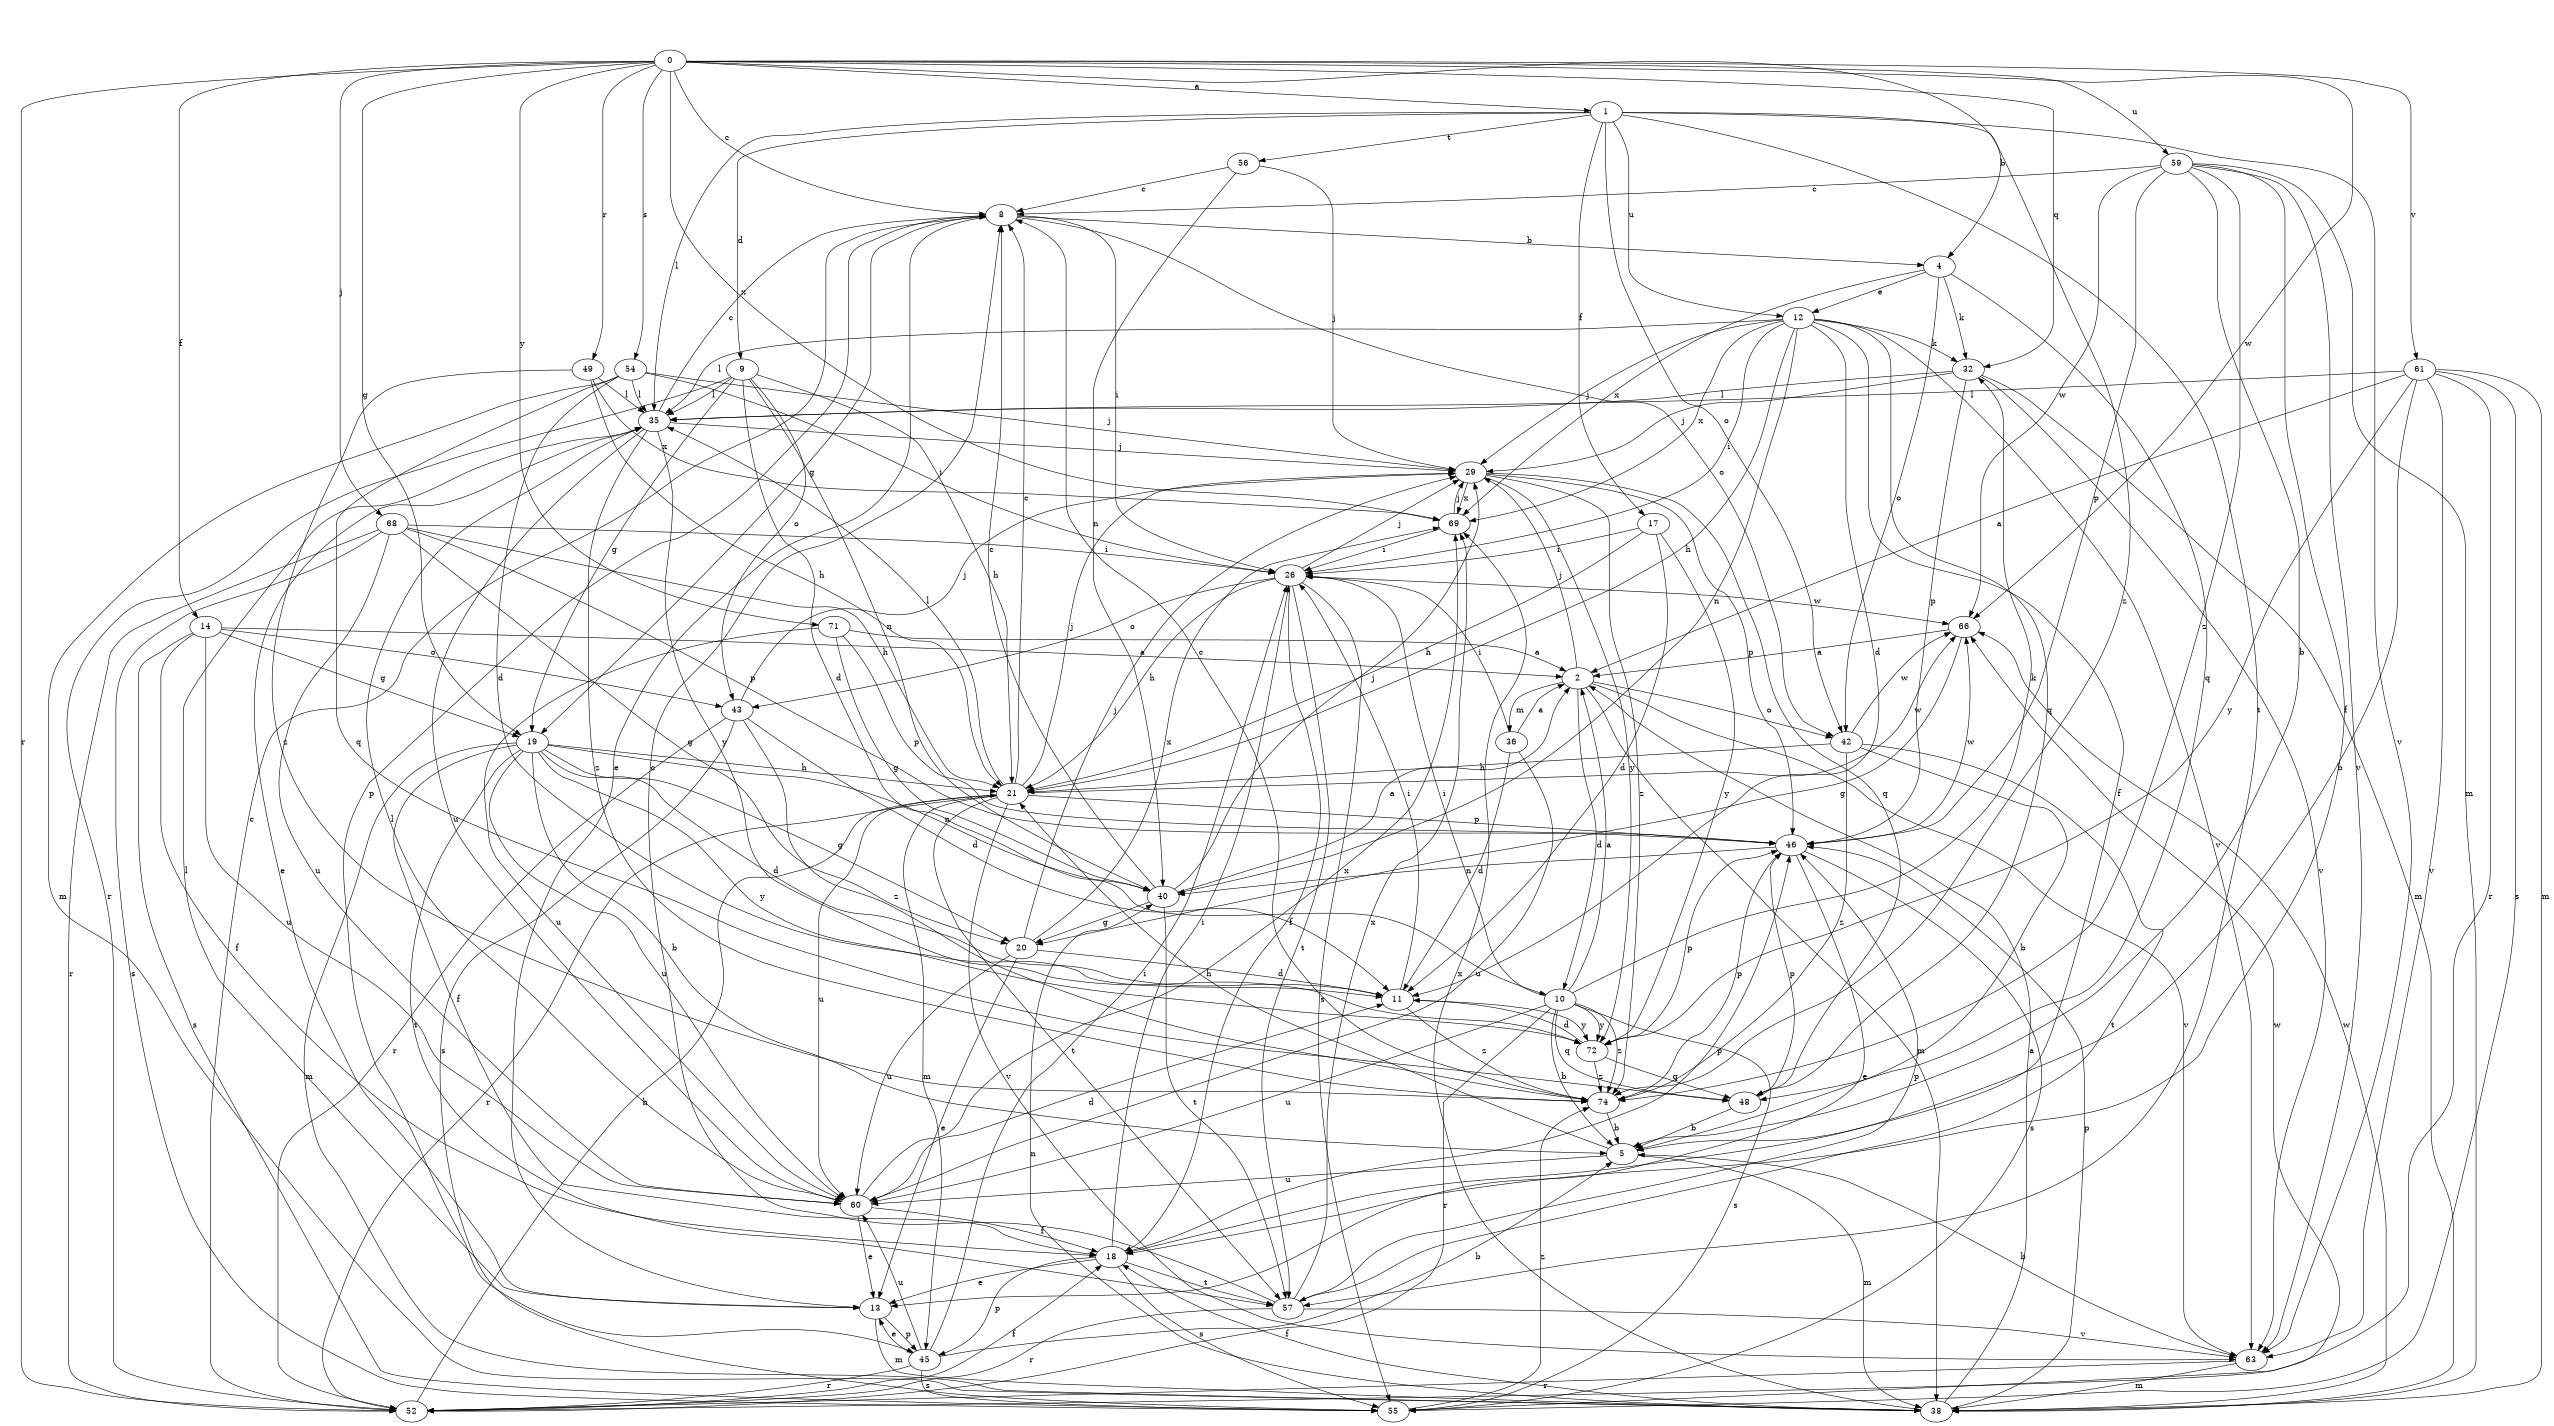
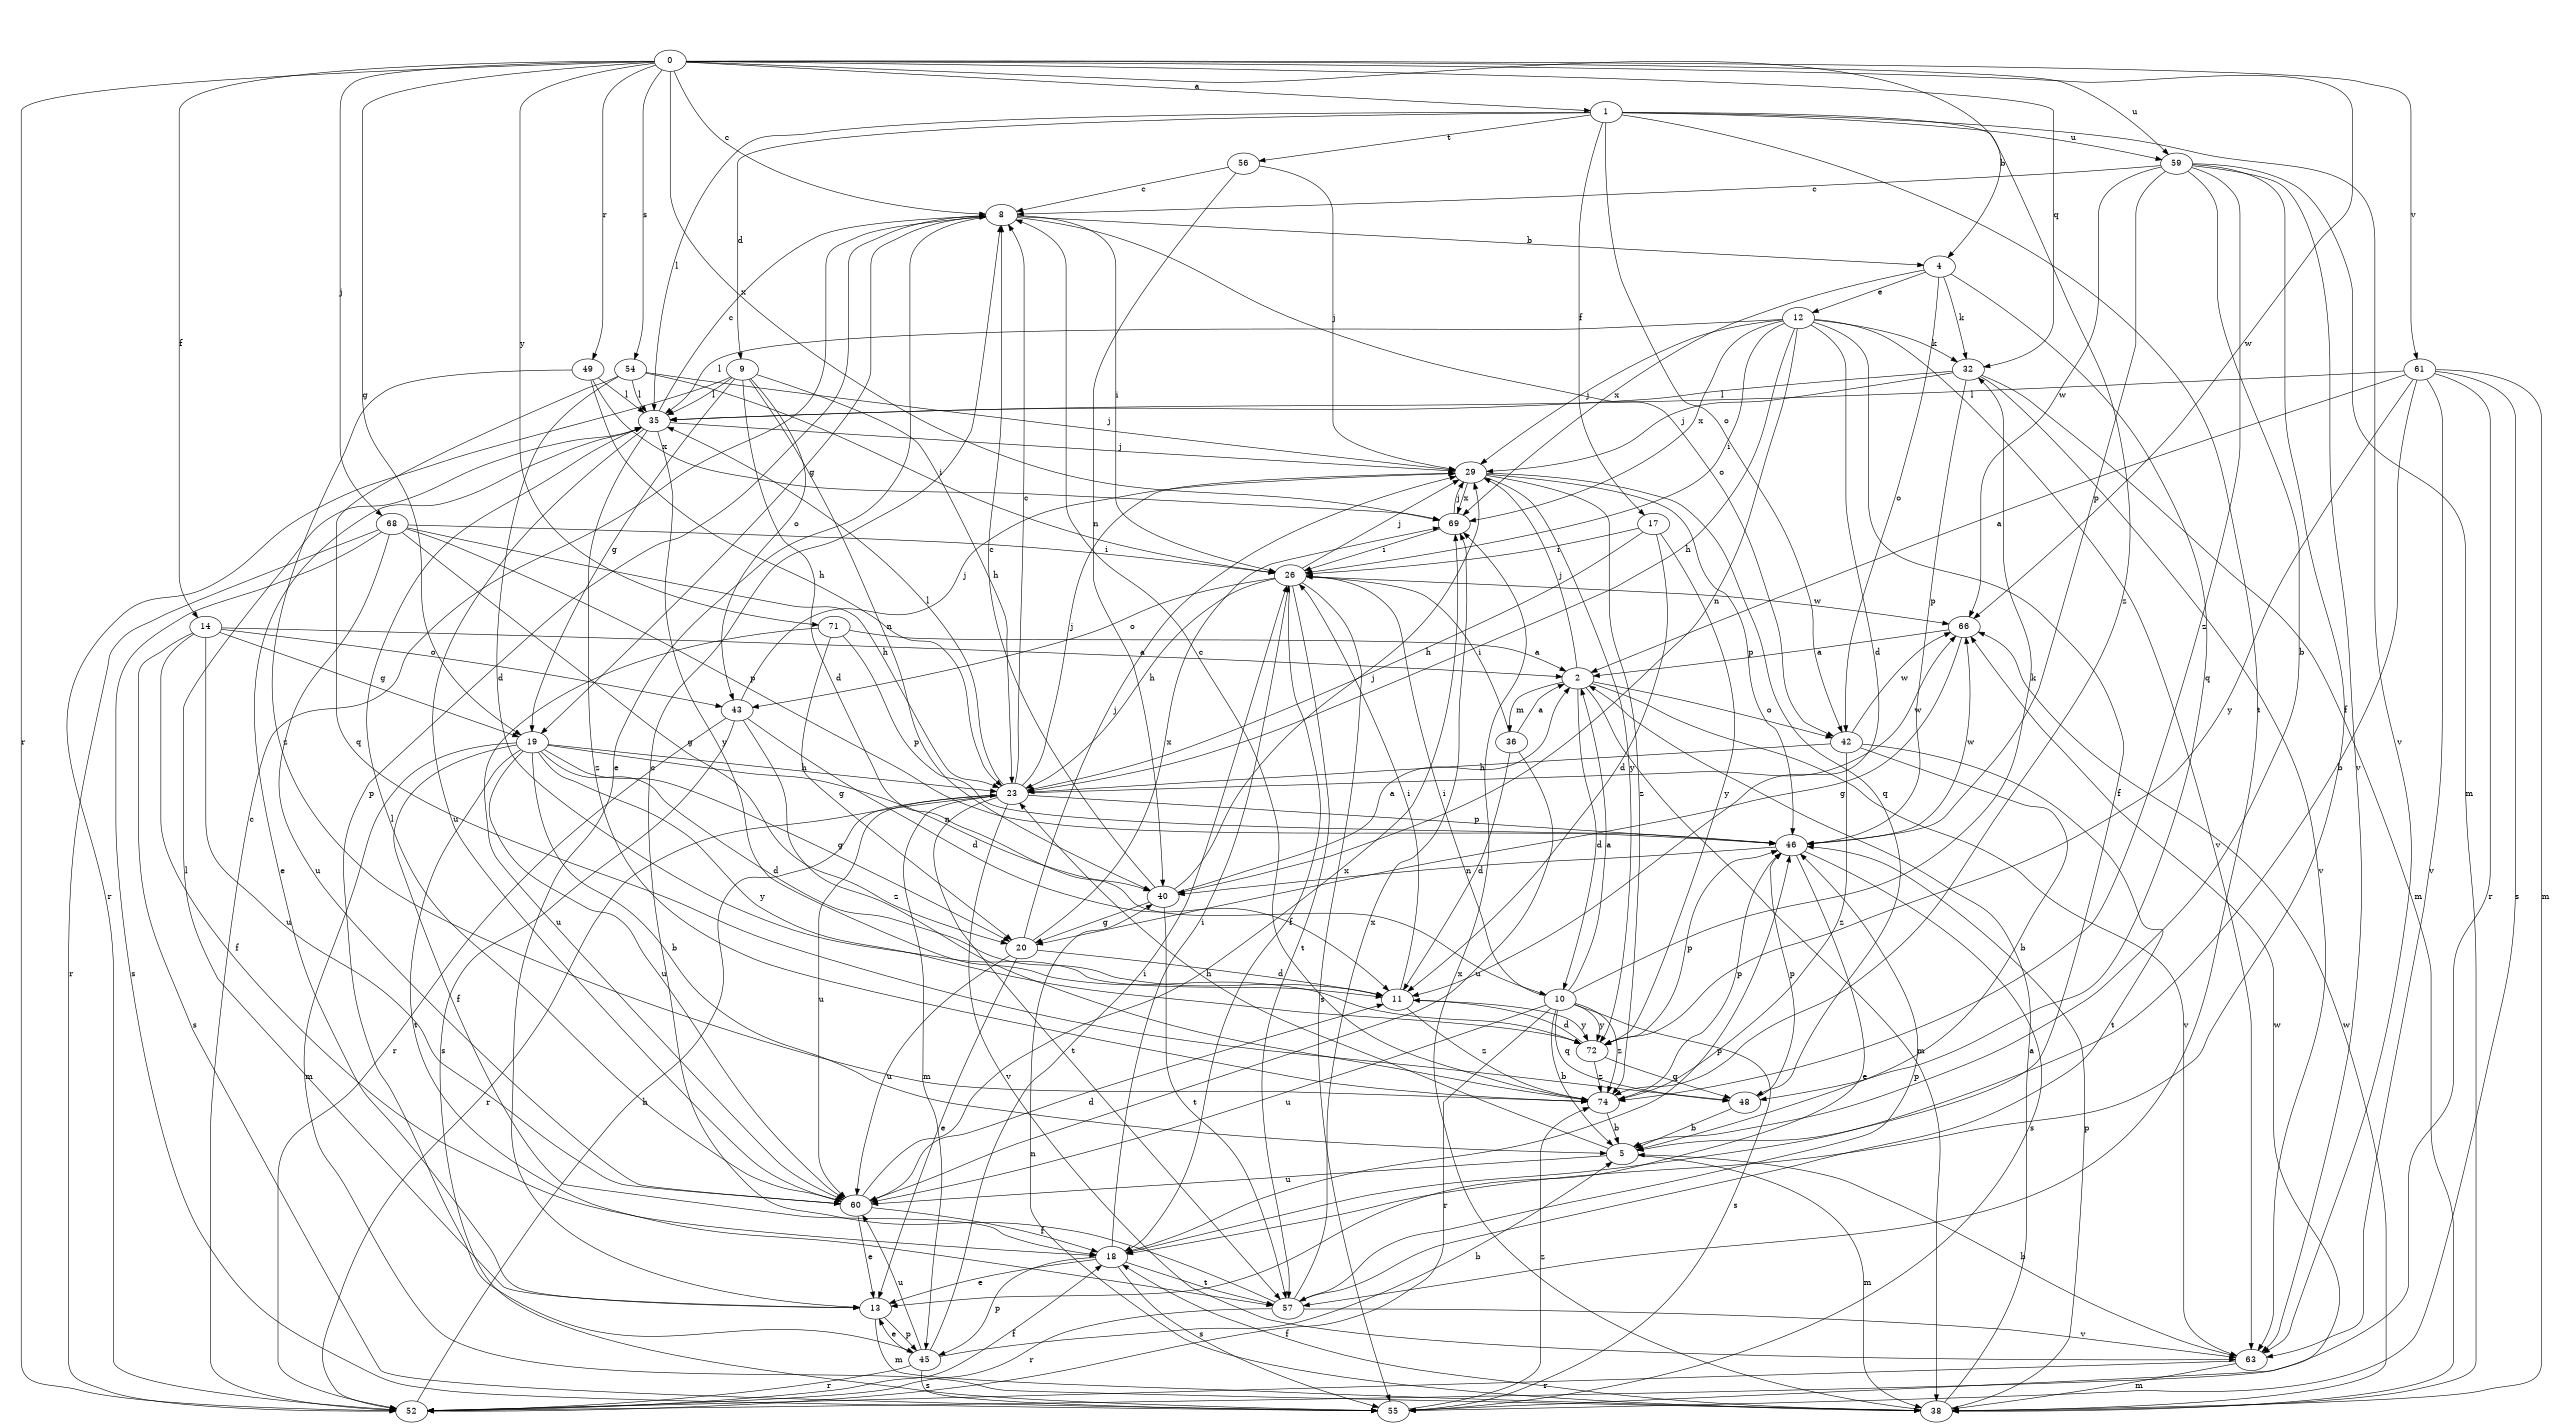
(1631, 273) -> (1931, 126)
(2047, 702) -> none
(1012, 794) -> (1012, 794)
(945, 812) -> (842, 806)
(440, 1352) -> none
